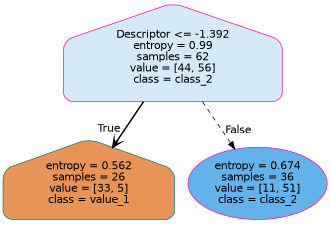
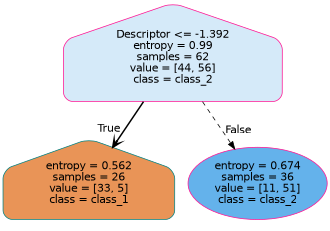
(89, 183) -> (89, 183)
